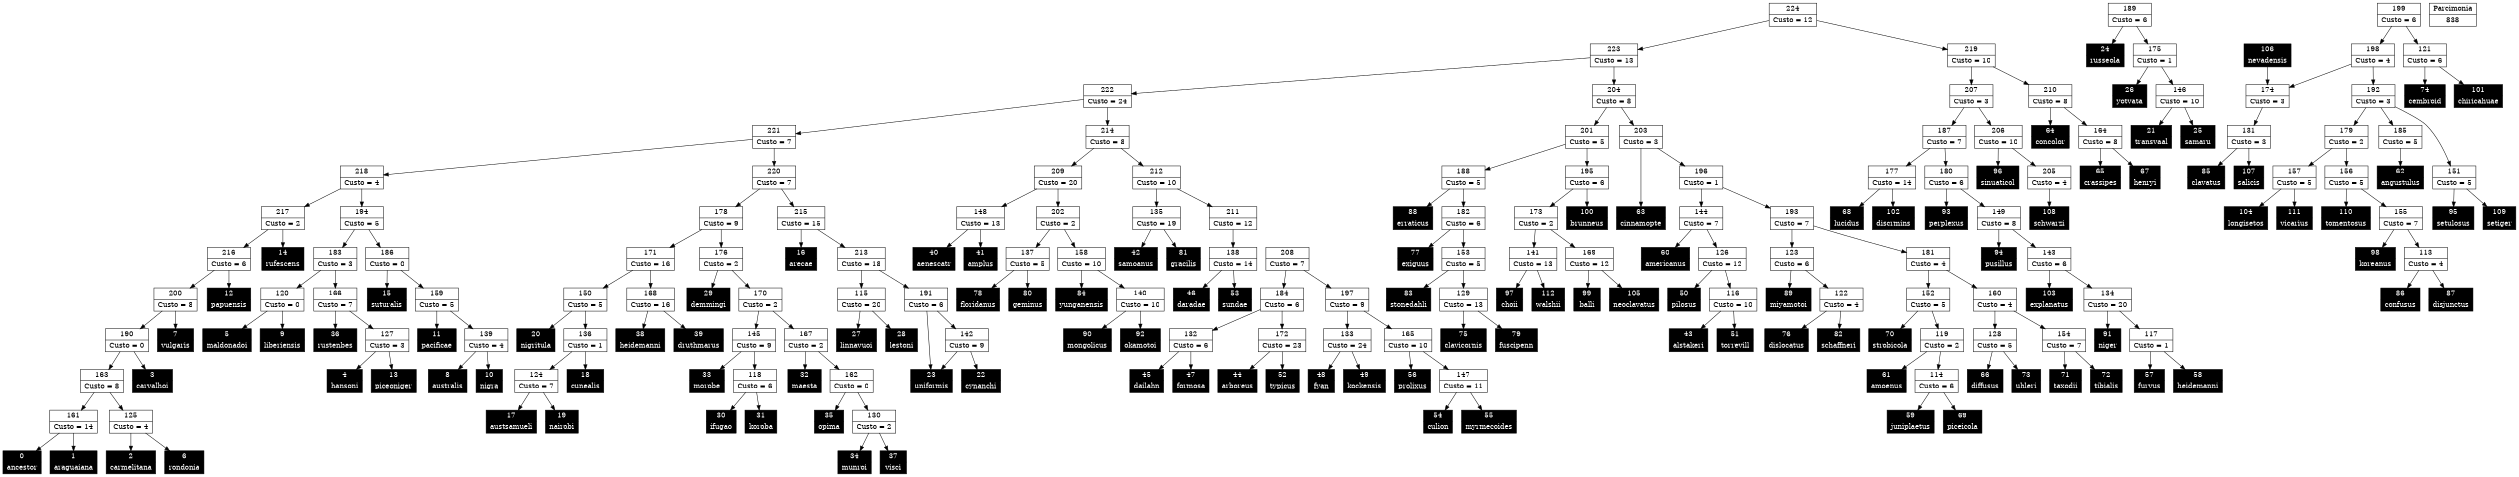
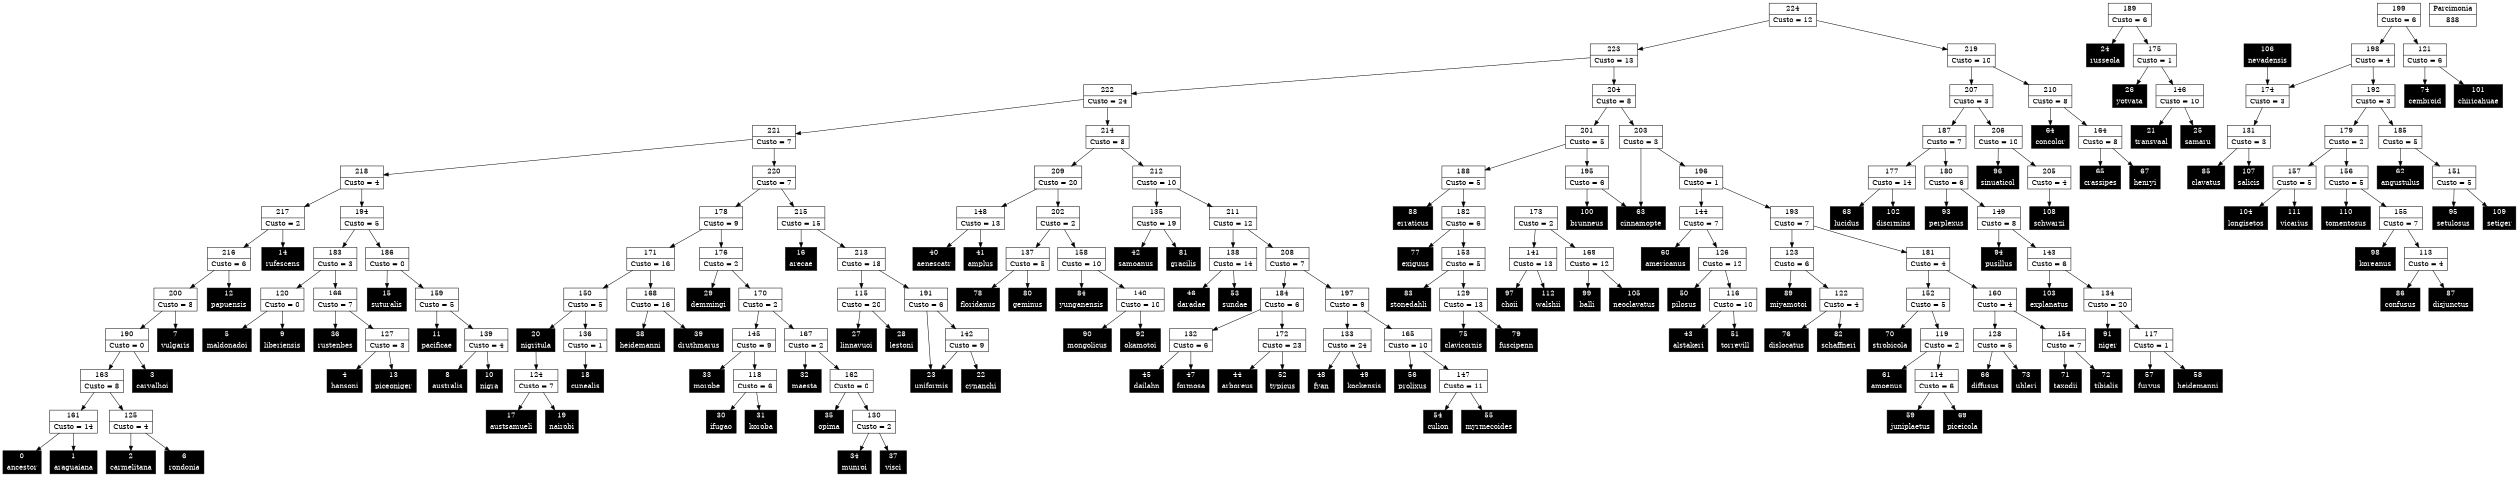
(2429, 128) -> (2425, 156)
(1564, 196) -> (1612, 196)
none -> (1258, 237)
(563, 359) -> (536, 358)
